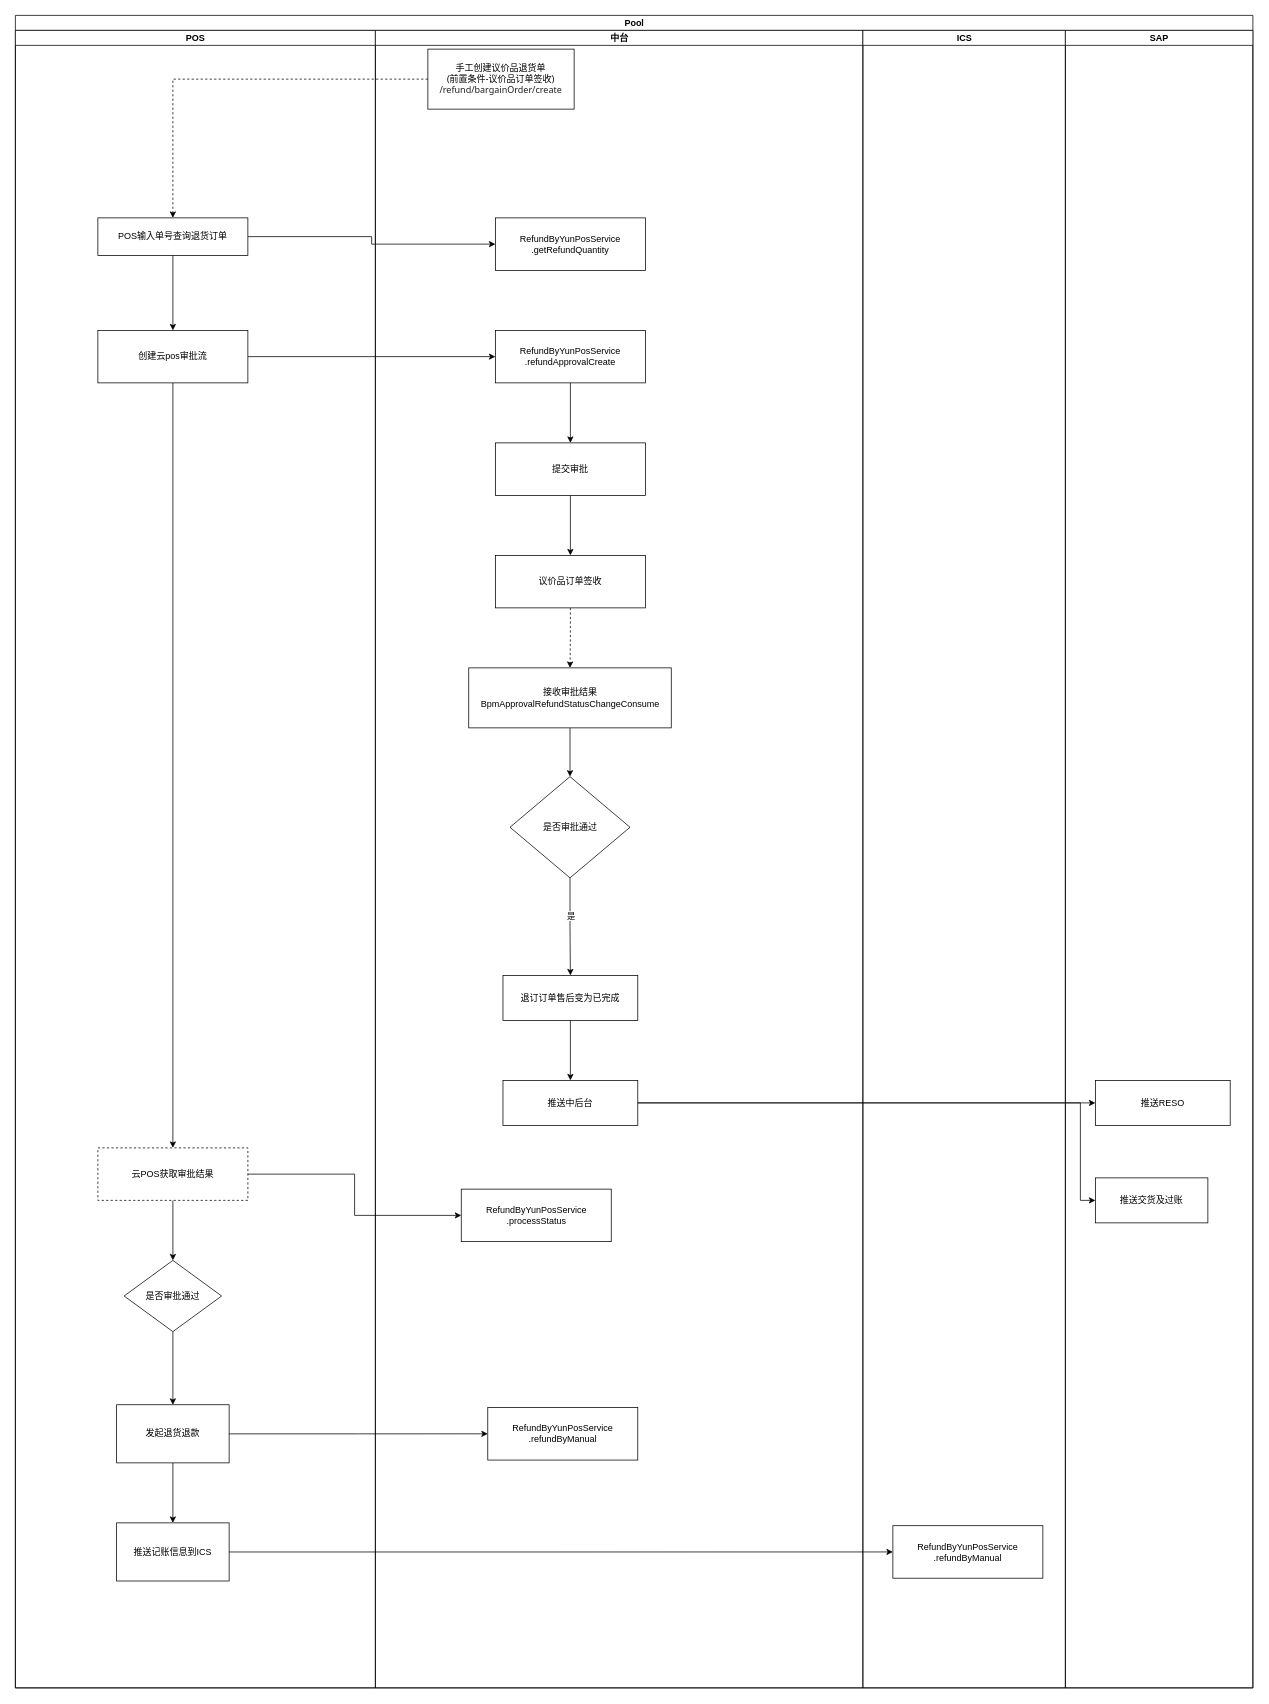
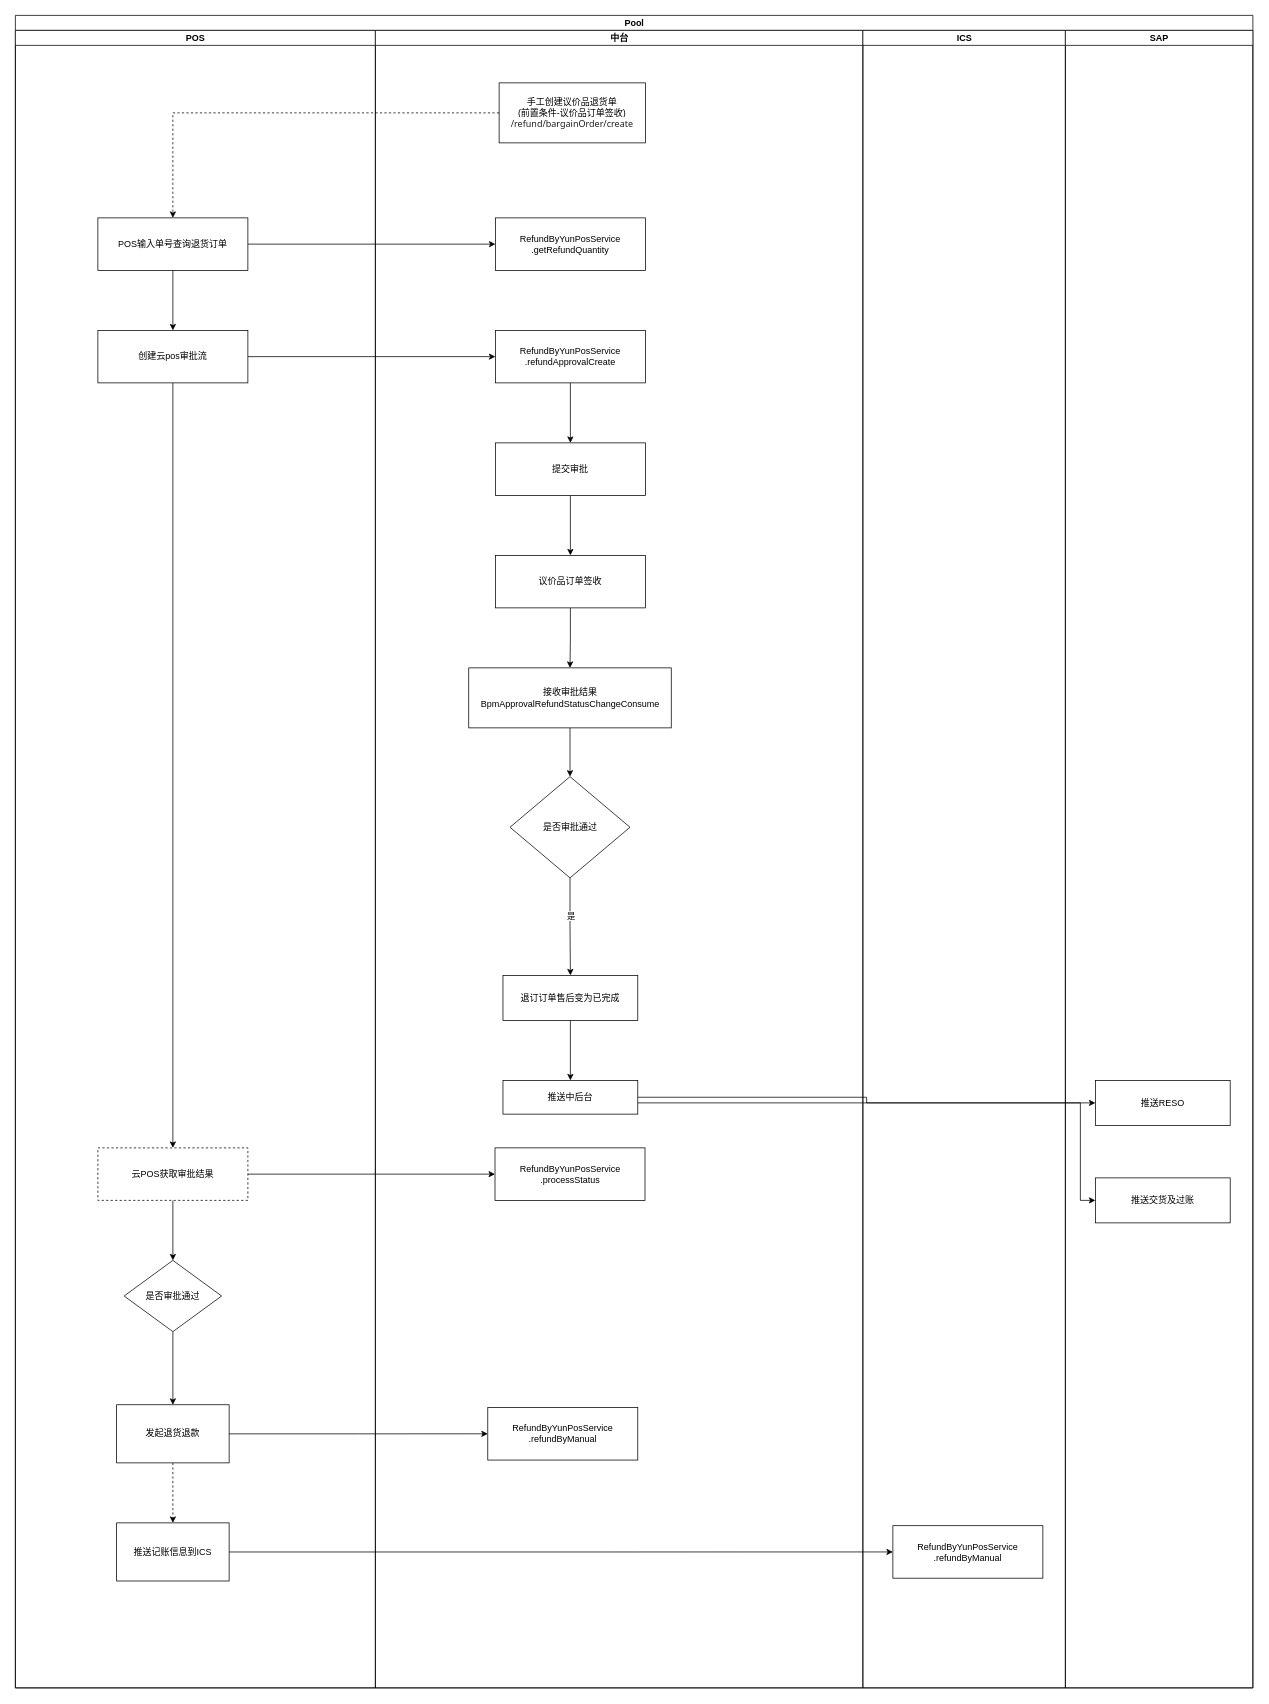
(501, 79) -> (572, 113)
(173, 237) -> (173, 244)
(570, 635) -> (570, 635)
(570, 1103) -> (570, 1097)
(1152, 1200) -> (1163, 1200)
(536, 1215) -> (570, 1174)
(173, 1490) -> (173, 1490)
